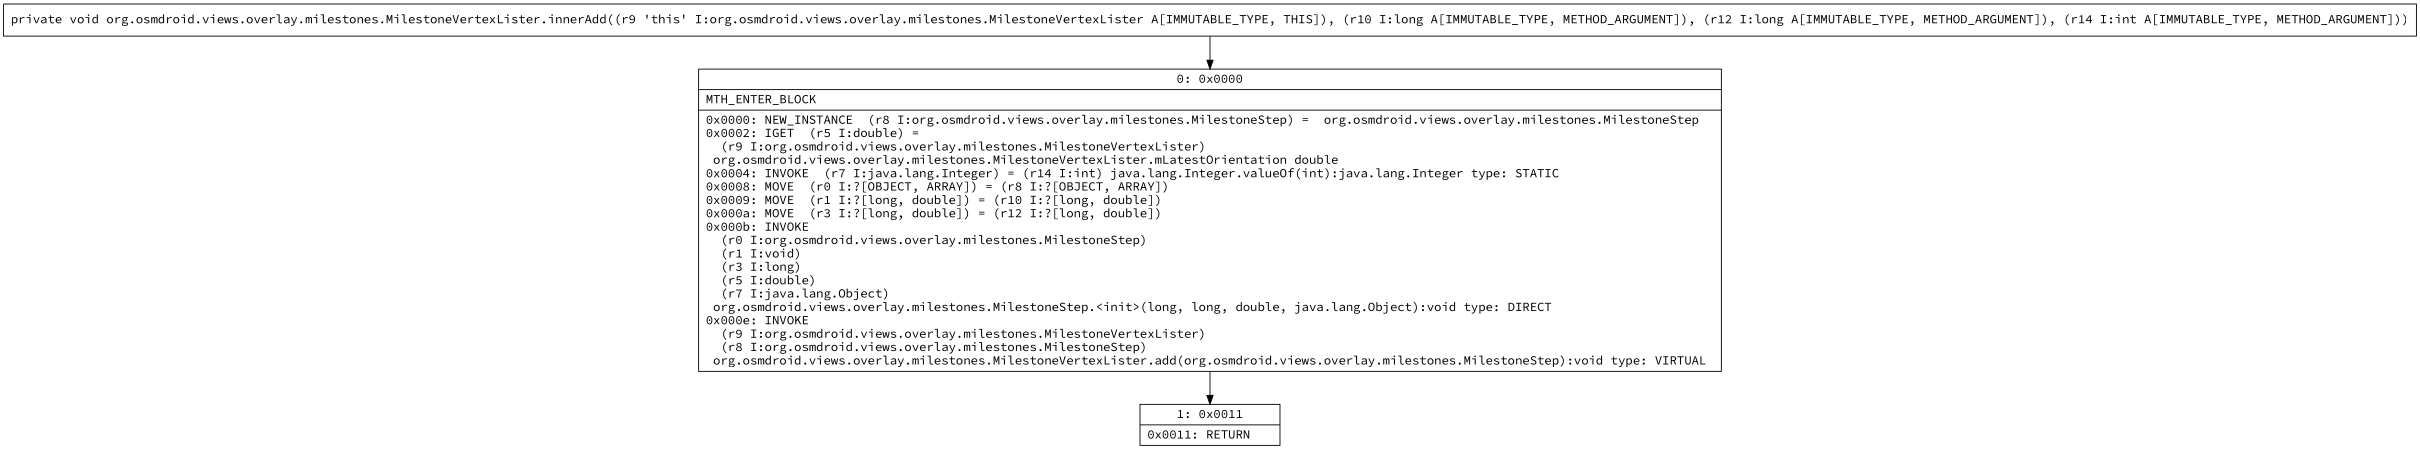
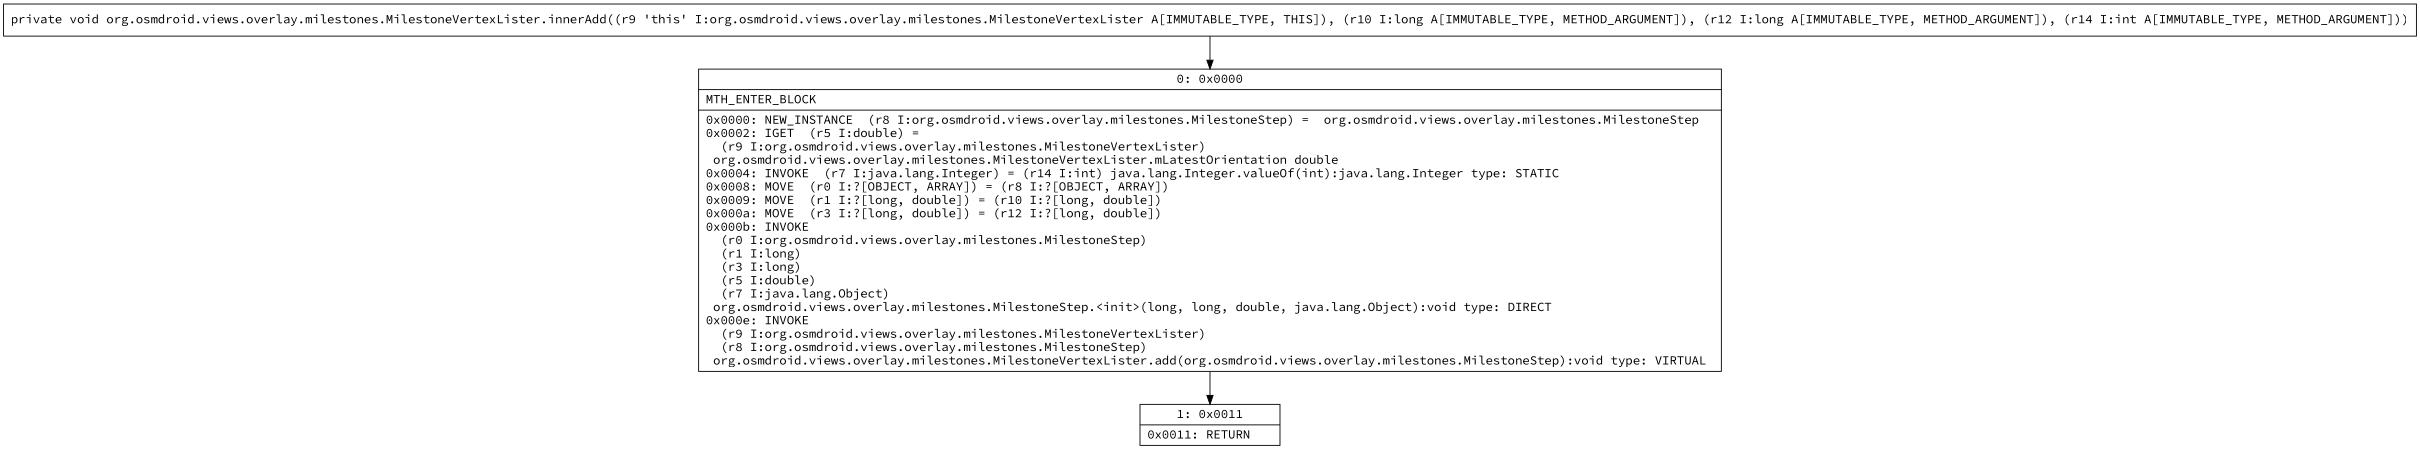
(754, 254) -> (754, 254)
